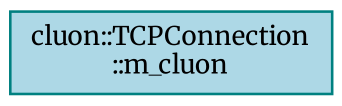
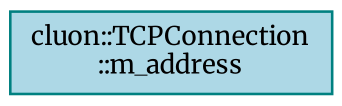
(171, 53) -> (171, 53)
